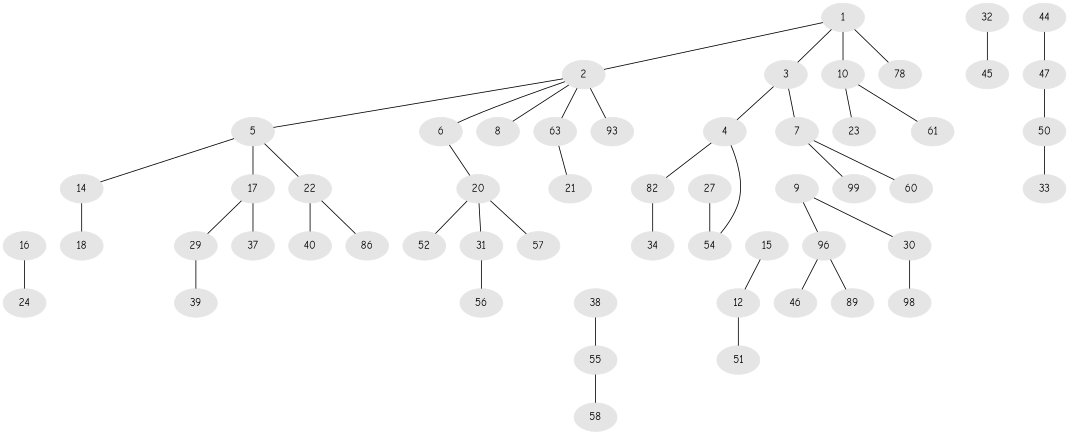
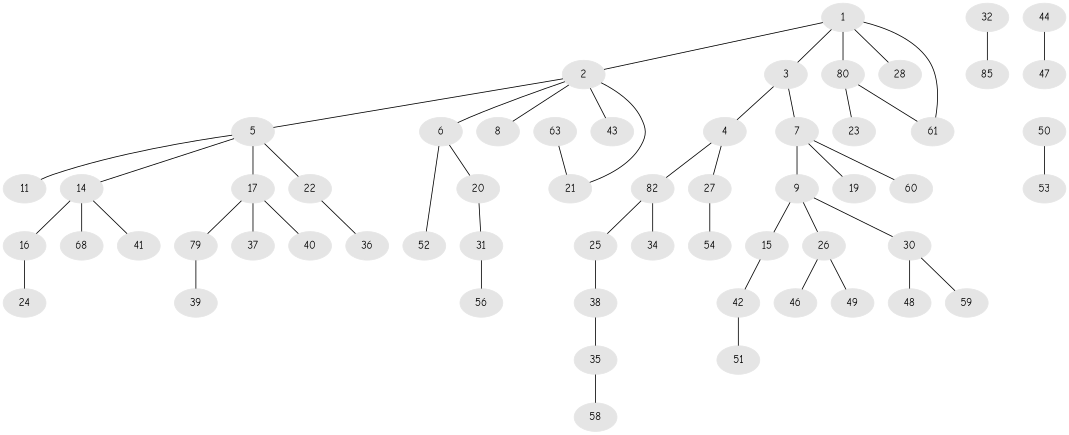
none -> (923, 53)
(843, 75) -> (843, 75)
(900, 75) -> (900, 75)
(987, 75) -> (987, 75)
(569, 103) -> (645, 137)
(1044, 103) -> none
(612, 132) -> (612, 132)
none -> (797, 160)
none -> (25, 189)
(854, 189) -> (854, 189)
(1044, 189) -> (1044, 189)
(740, 191) -> (717, 160)
none -> (53, 217)
(310, 217) -> (281, 217)
(451, 217) -> (433, 189)
none -> (782, 217)
(82, 246) -> (82, 246)
none -> (139, 246)
(196, 246) -> (196, 246)
(367, 246) -> (367, 246)
(538, 246) -> none
none -> (596, 246)
(824, 246) -> (824, 246)
(738, 303) -> (738, 303)
(853, 303) -> (853, 303)
(910, 303) -> (910, 303)
none -> (967, 303)
(596, 360) -> (596, 360)
